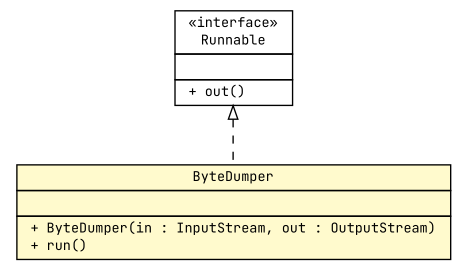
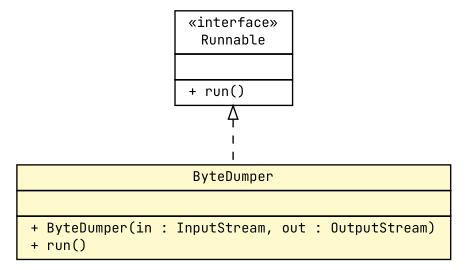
(218, 92) -> (218, 92)
